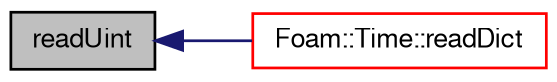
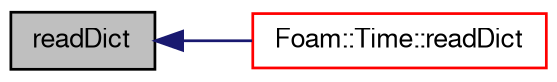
(83, 41) -> (83, 41)
